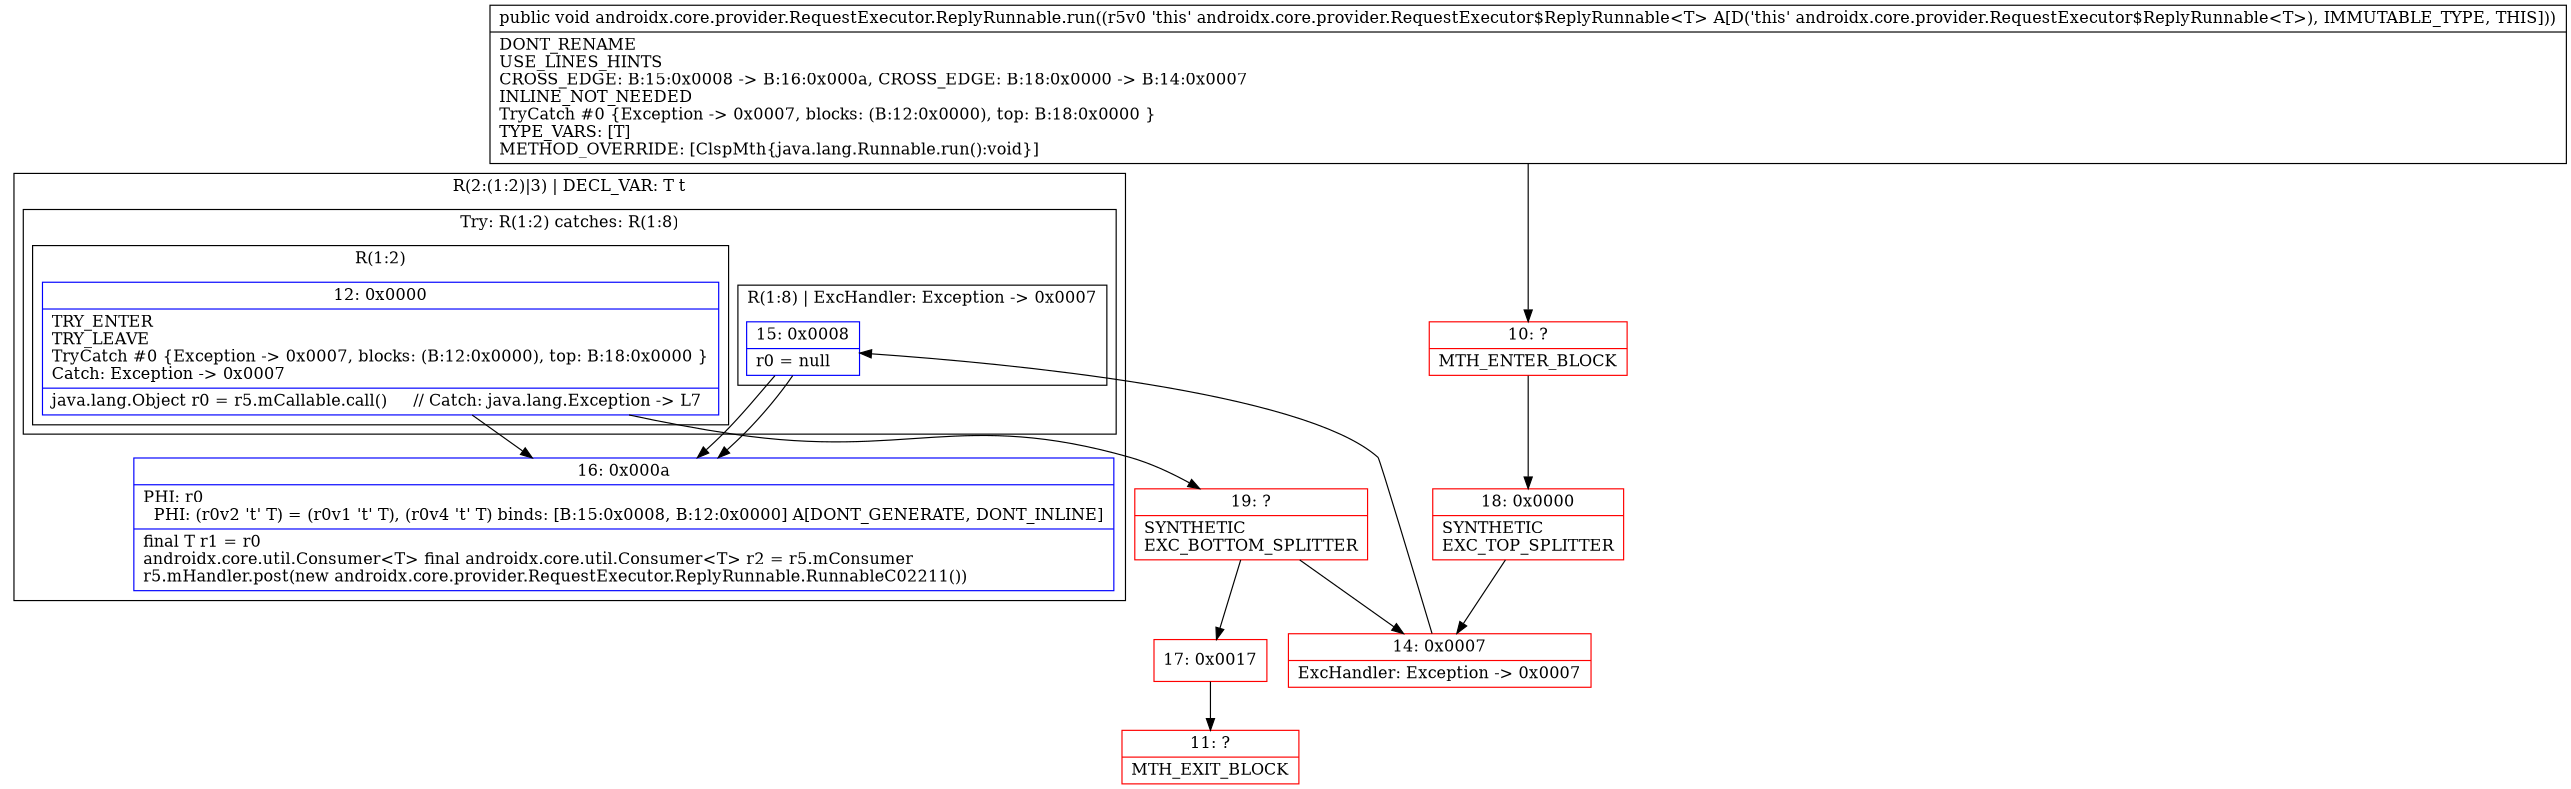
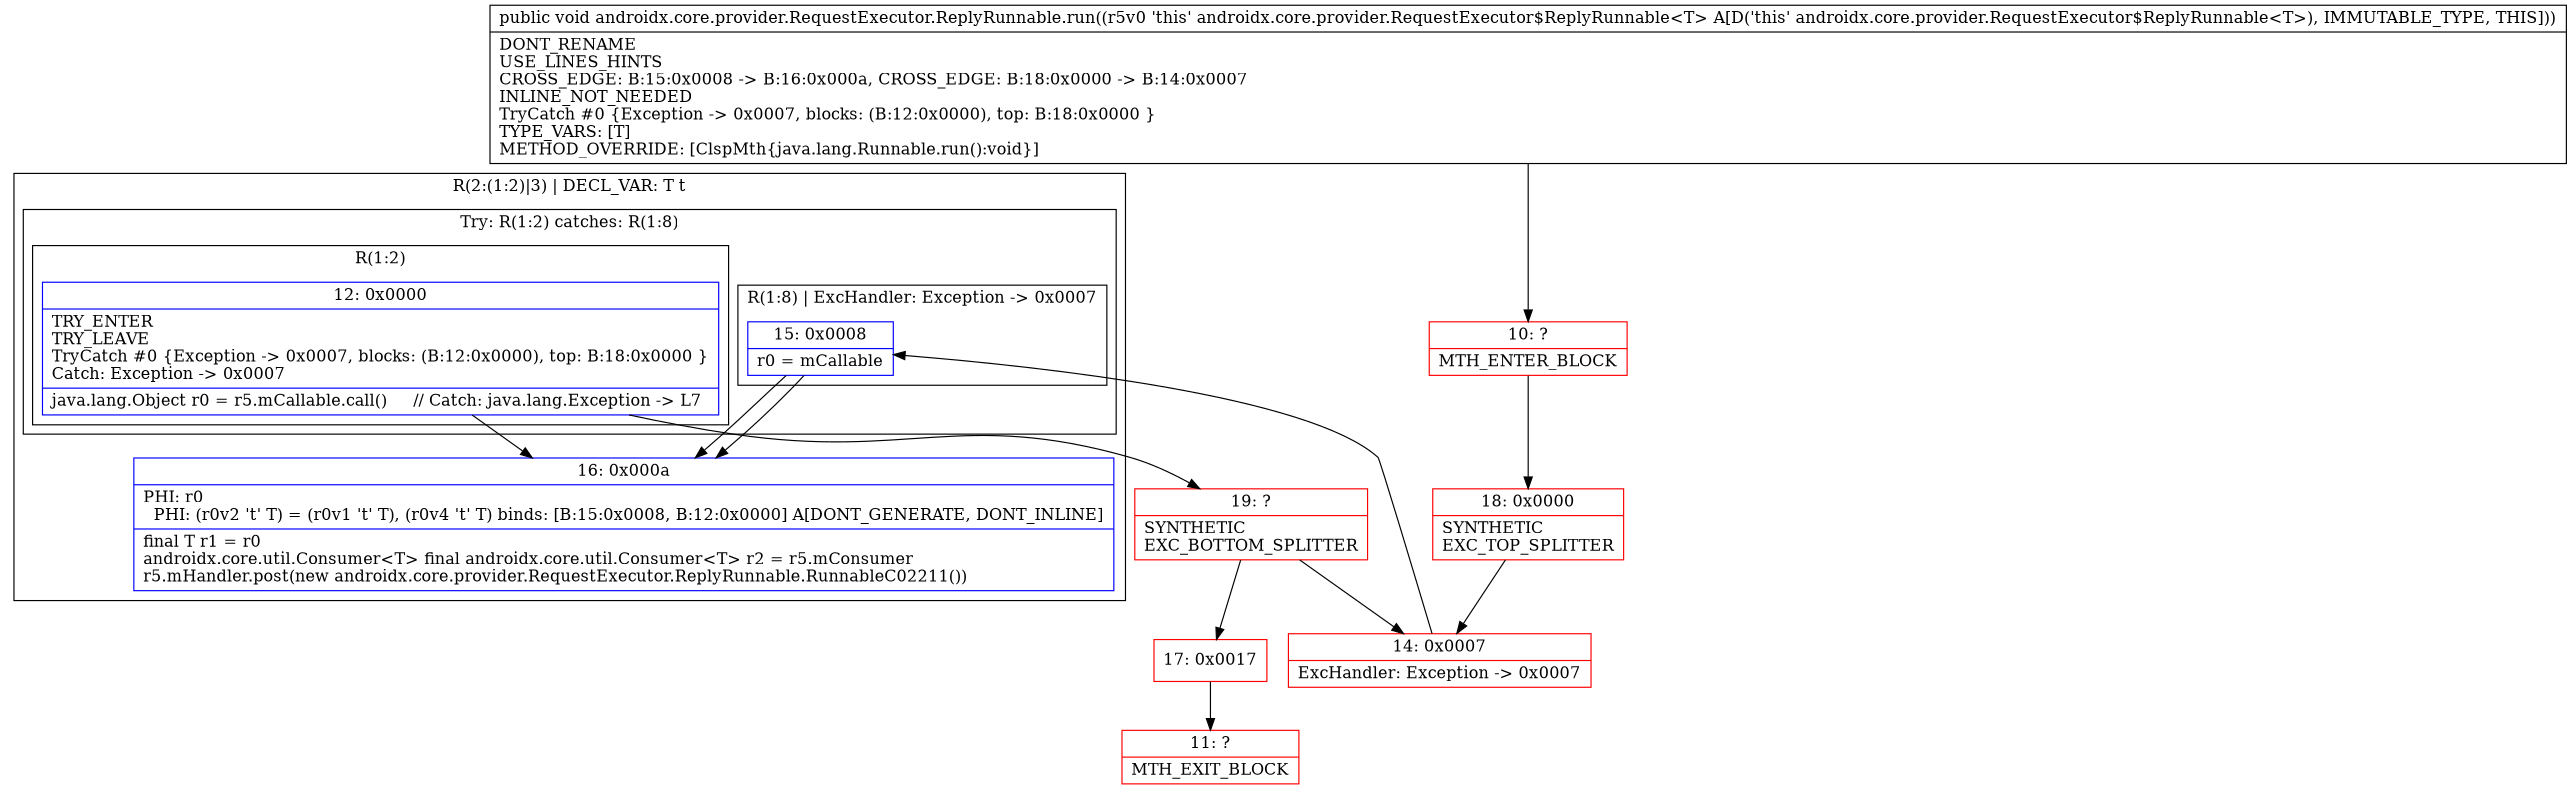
(793, 361) -> (821, 361)
